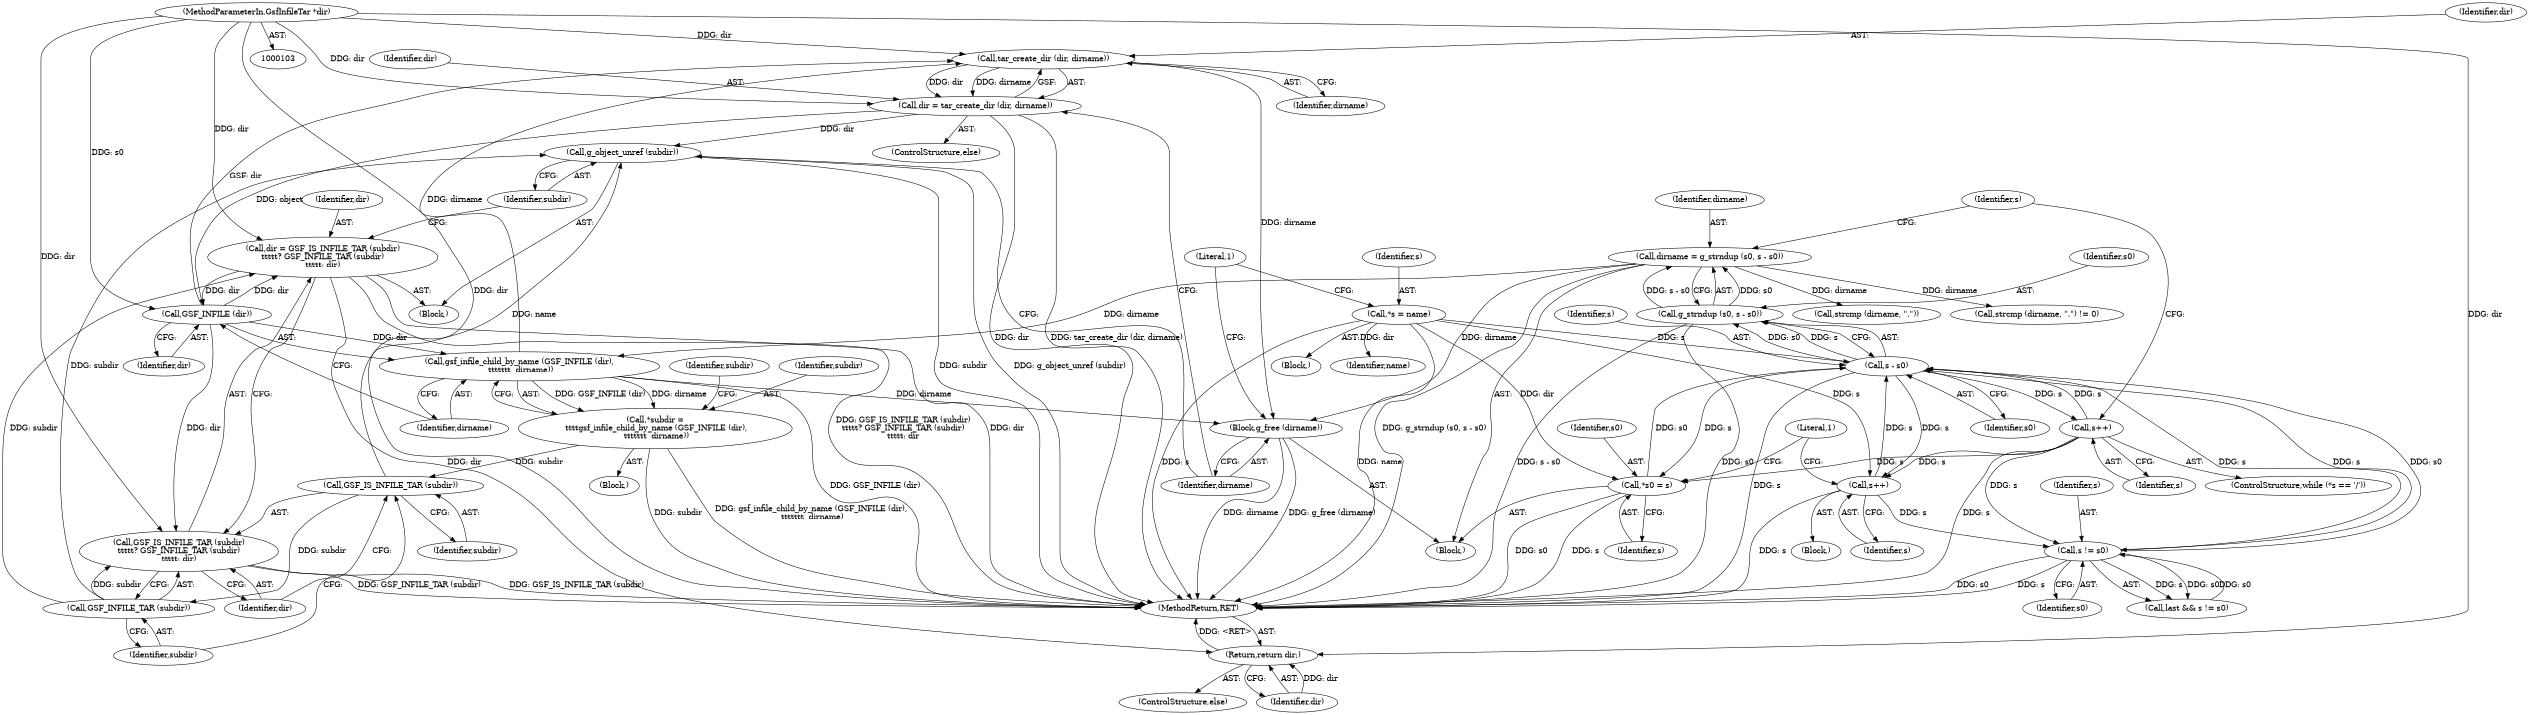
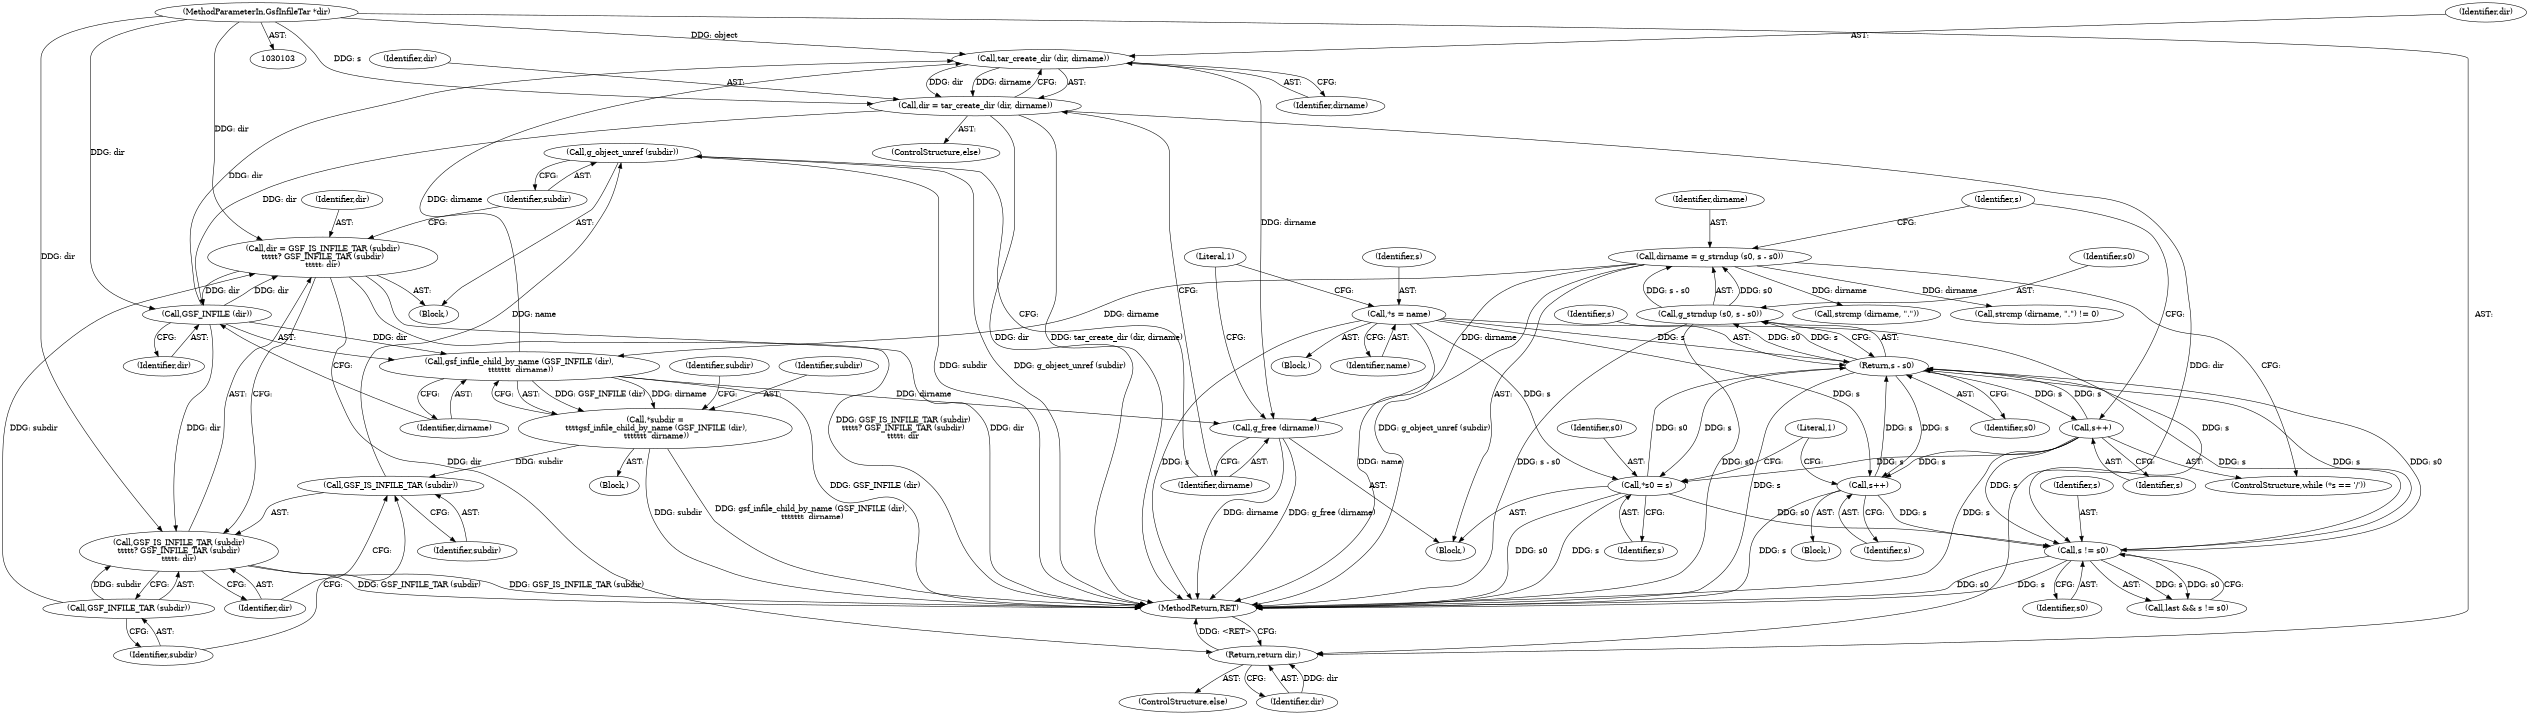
(715, 36) -> (715, 36)
(278, 59) -> (278, 59)
(348, 59) -> (348, 59)
(1048, 83) -> (1048, 83)
(798, 130) -> (2180, 255)
(108, 153) -> (108, 153)
(246, 176) -> (246, 176)
(280, 200) -> (280, 200)
(151, 239) -> none
(1693, 283) -> (2089, 295)
(2485, 315) -> (2485, 315)
(1377, 338) -> (1377, 338)
none -> (1388, 343)
none -> (1965, 344)
(1887, 366) -> (1887, 366)
(1537, 395) -> (1537, 395)
(1276, 429) -> (1276, 429)
(1434, 429) -> (1434, 429)
(481, 455) -> none
none -> (1856, 528)
(289, 567) -> none
(2235, 585) -> (2235, 585)
(1268, 632) -> (1268, 632)
